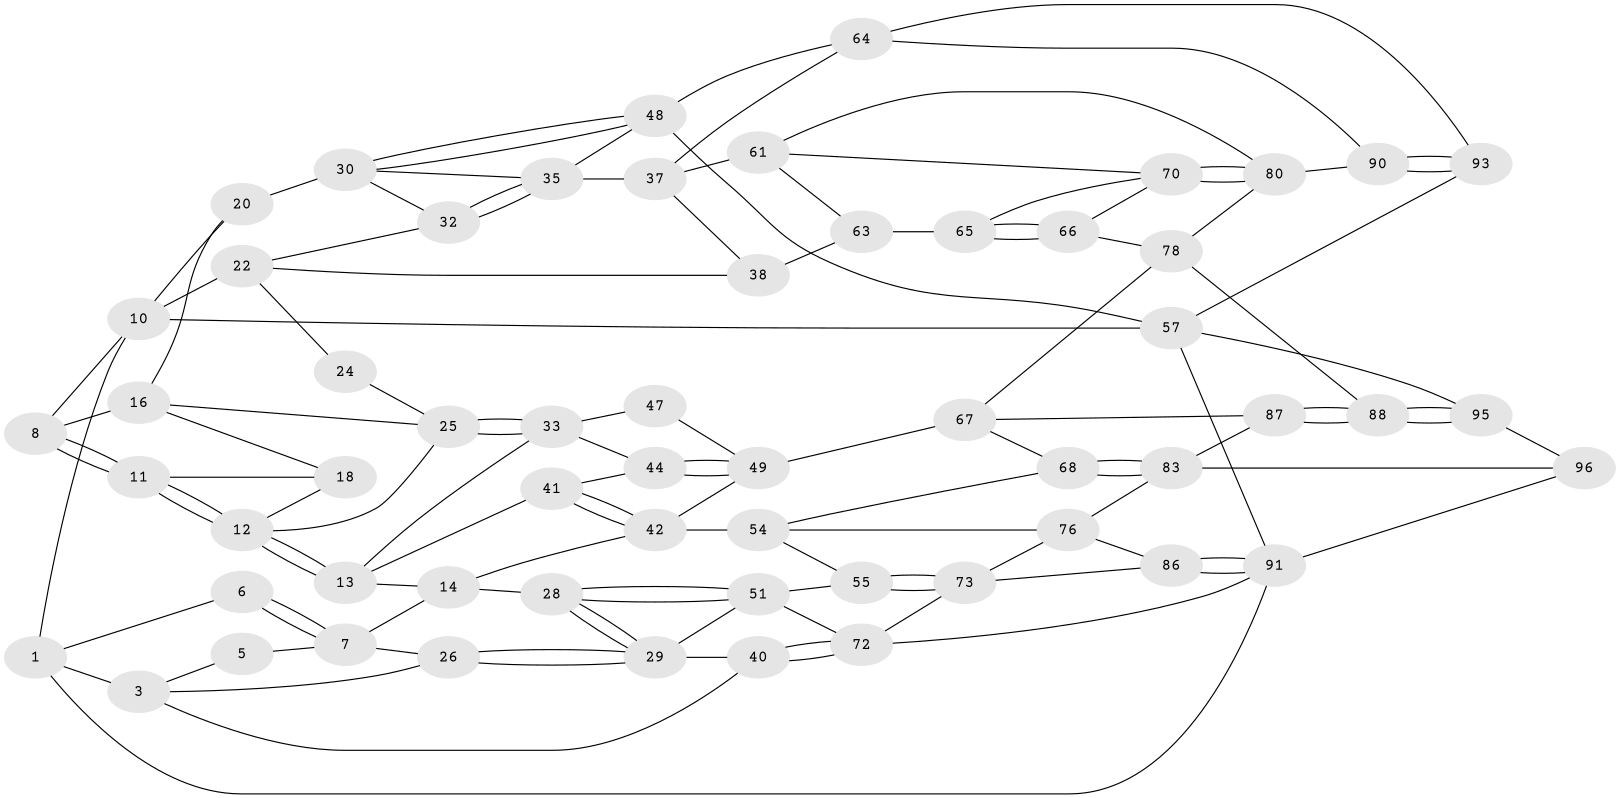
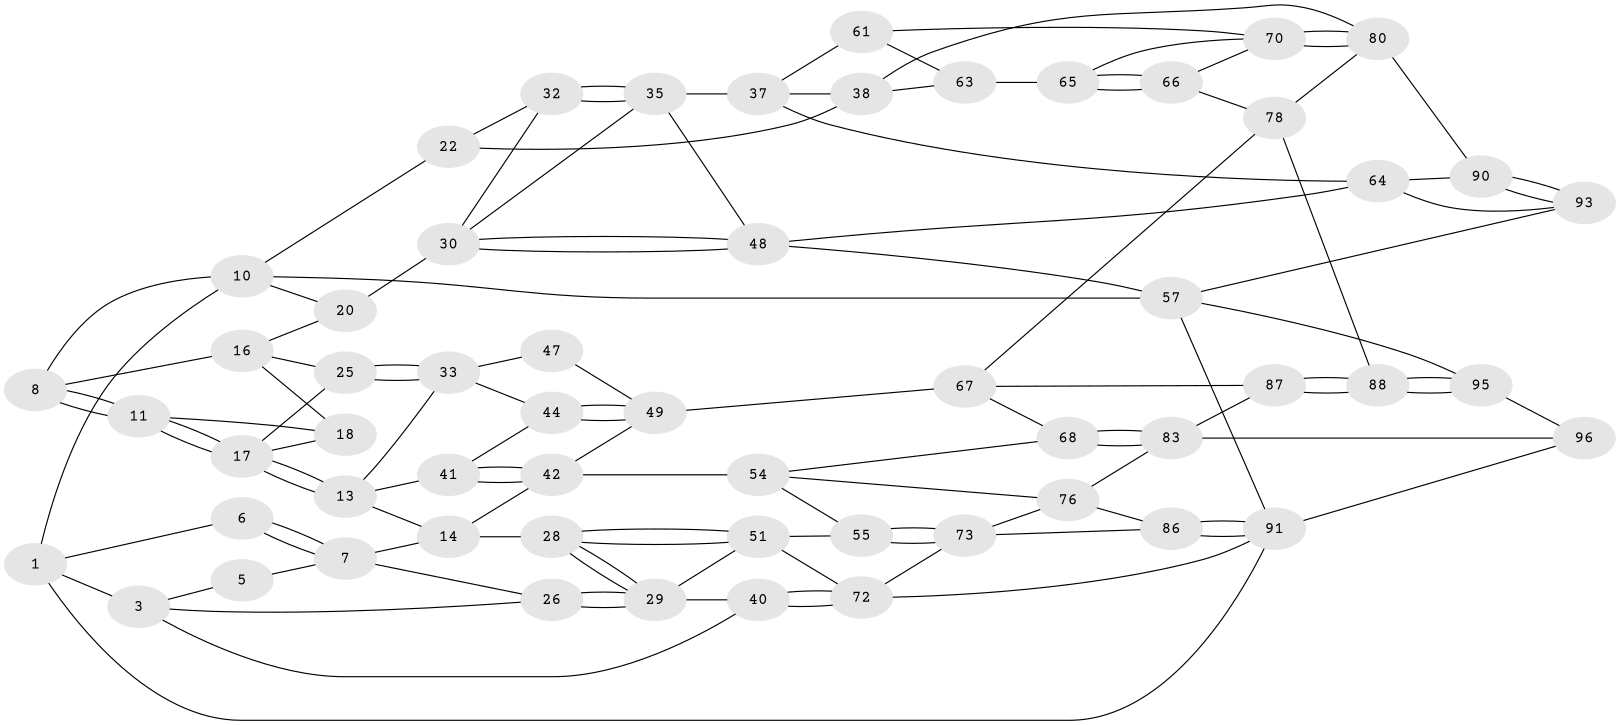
(1021, 92) -> (1114, 14)
(345, 372) -> none
(242, 530) -> (242, 456)
